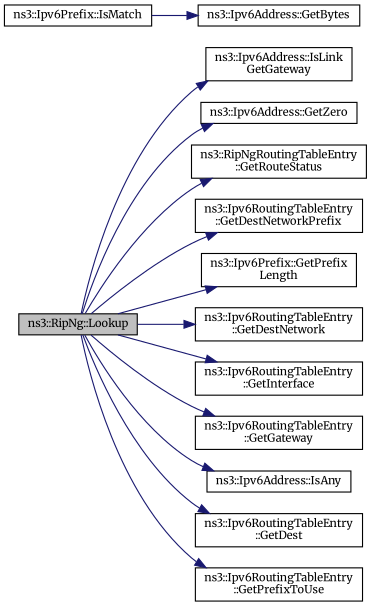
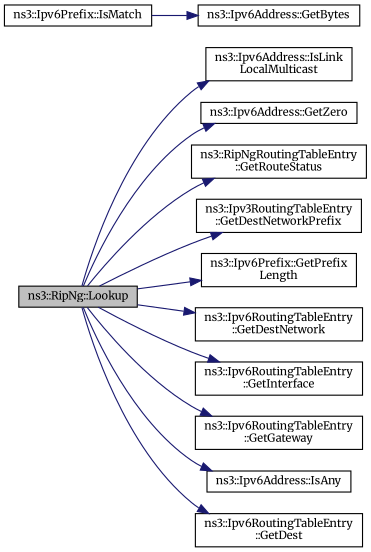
(279, 64) -> (279, 64)
(279, 216) -> (279, 216)
(279, 584) -> none
